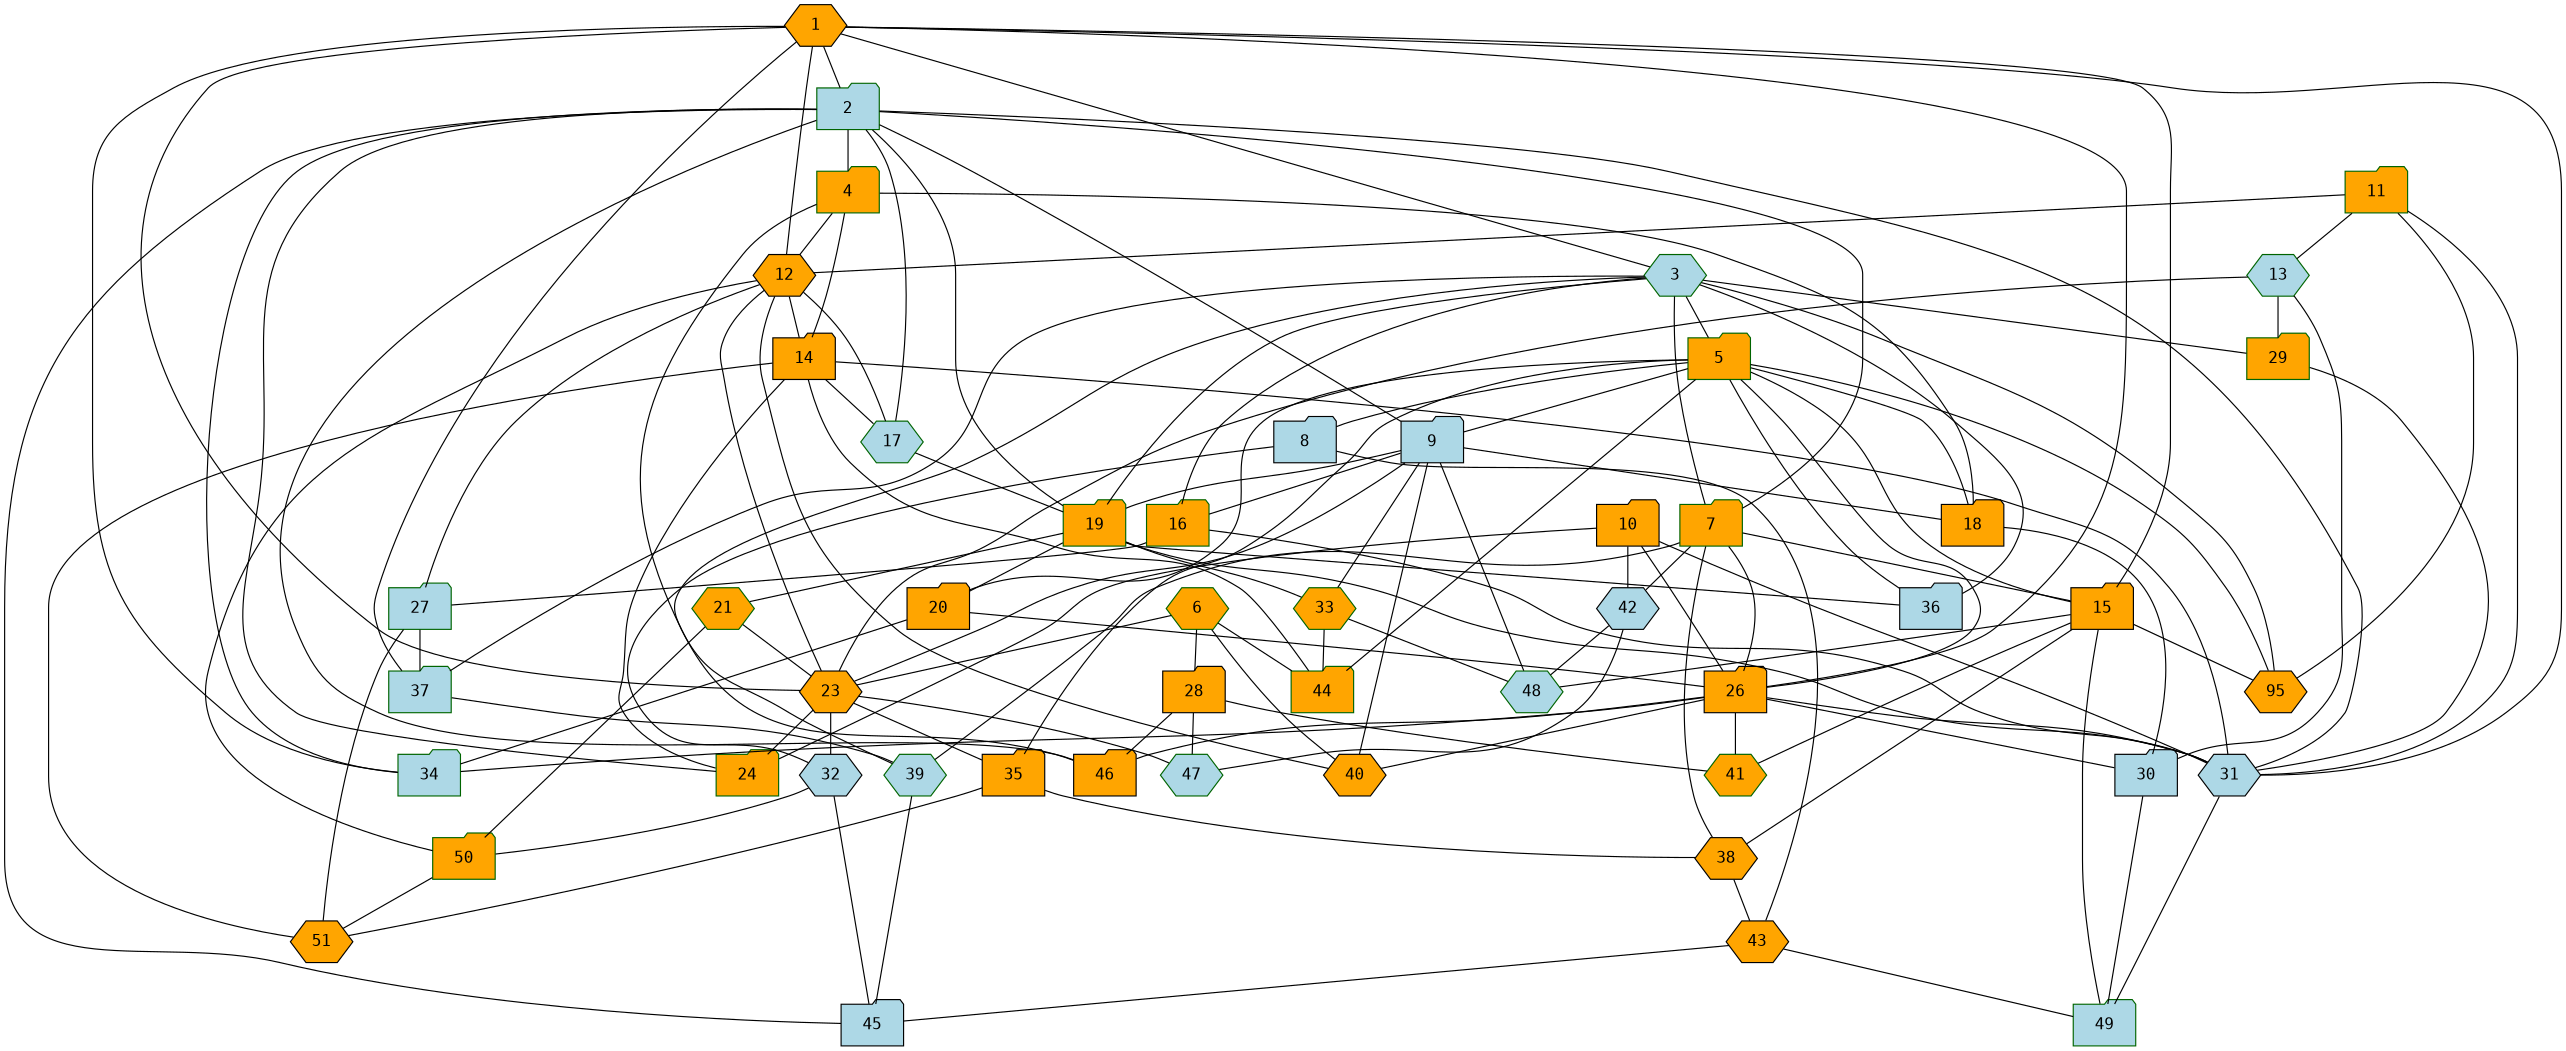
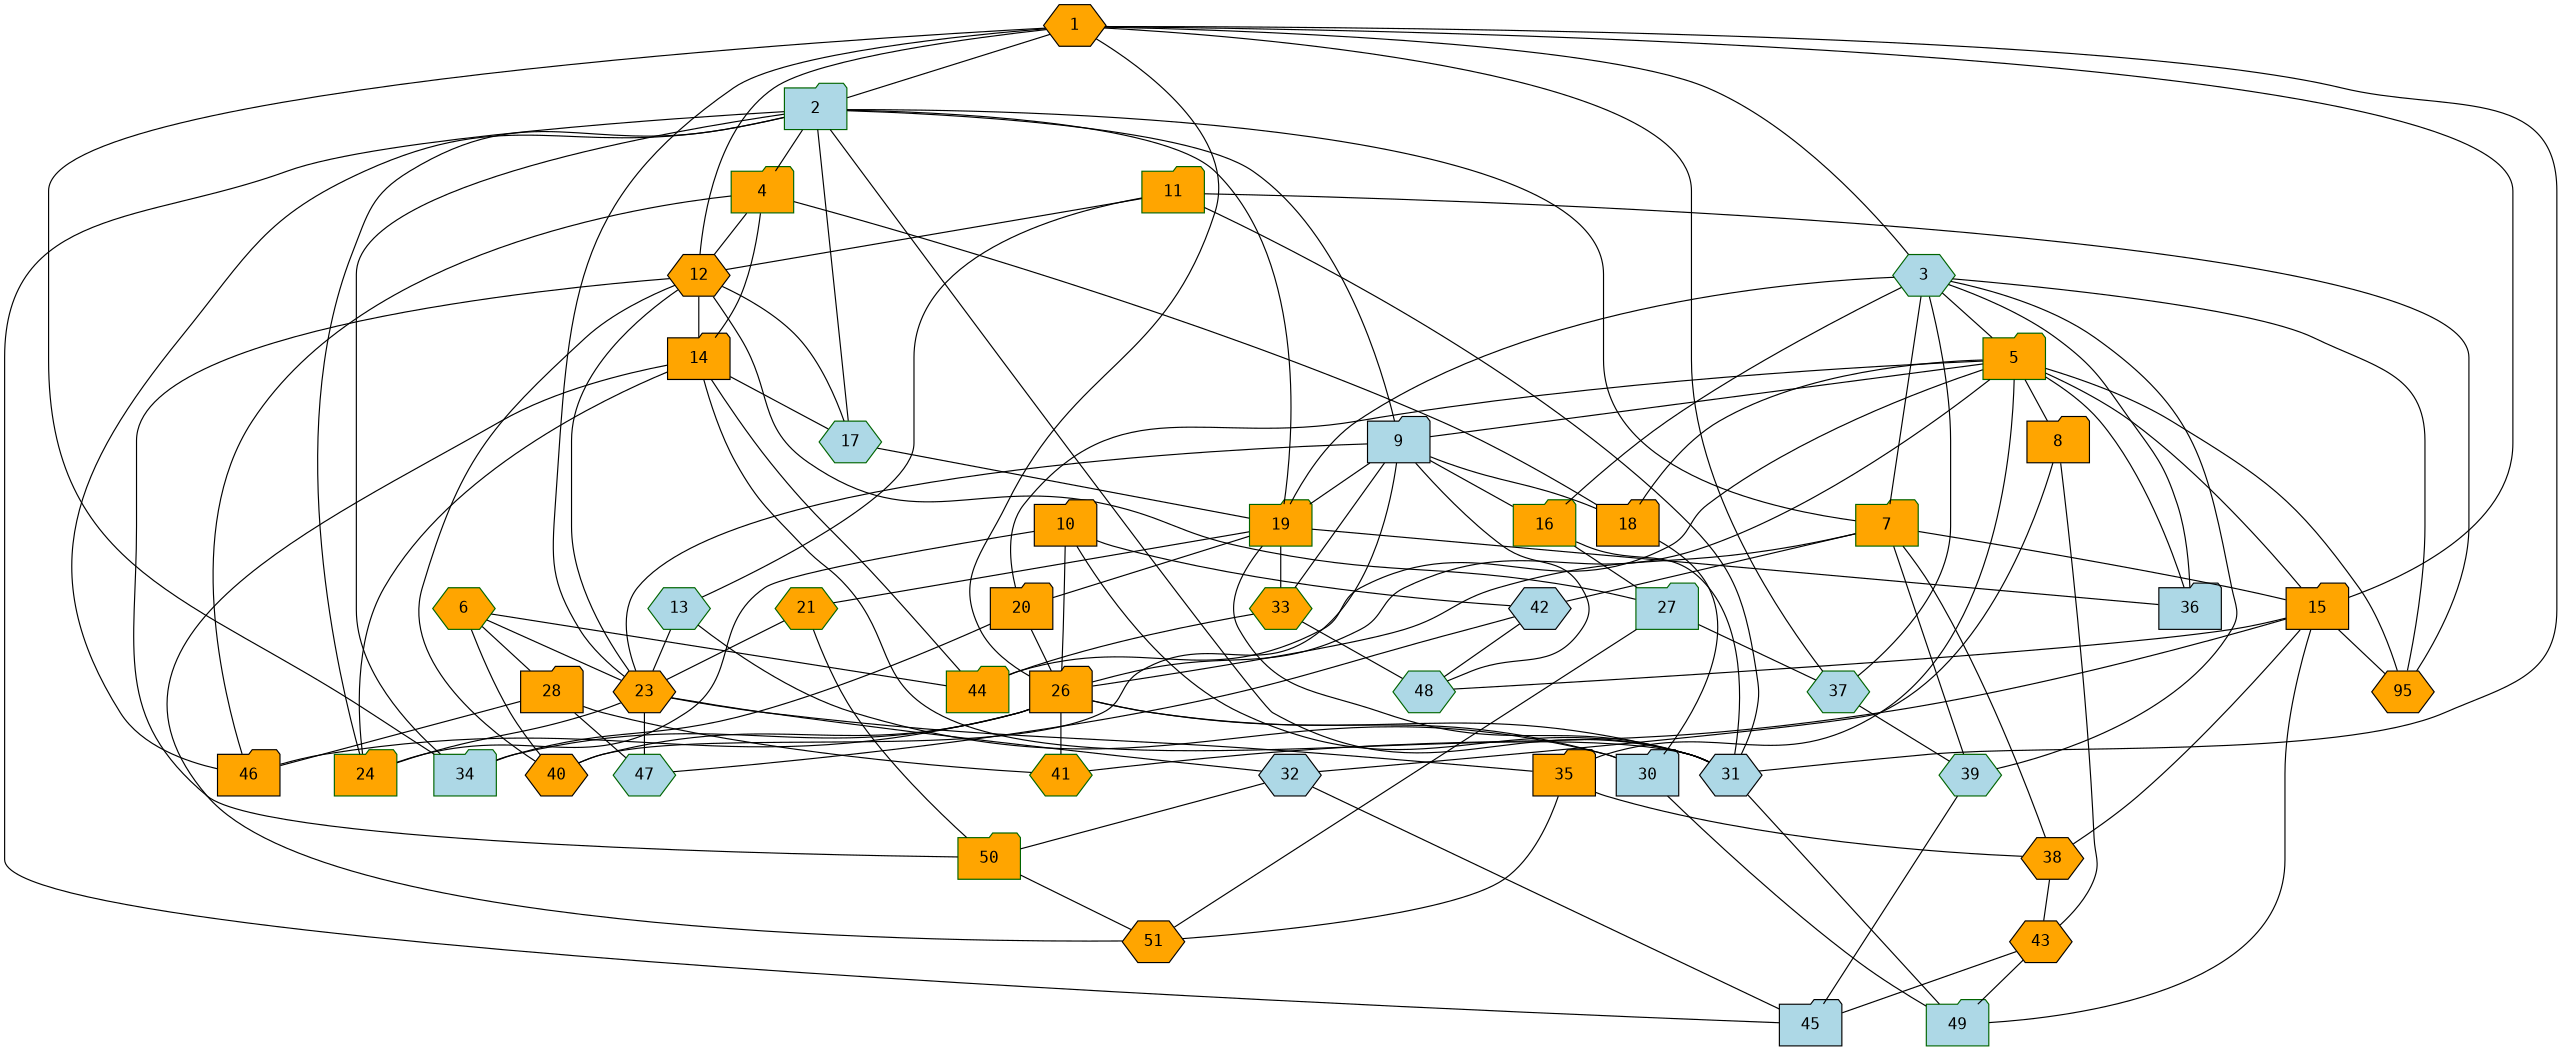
(2278, 359) -> none
(1305, 442) -> (2058, 442)
(420, 692) -> (1838, 692)
